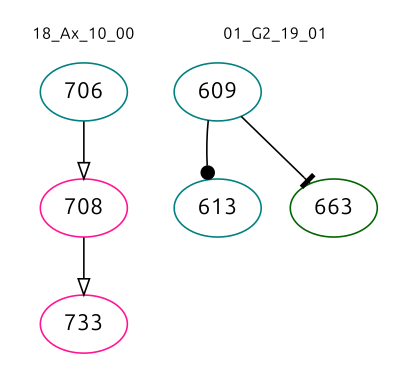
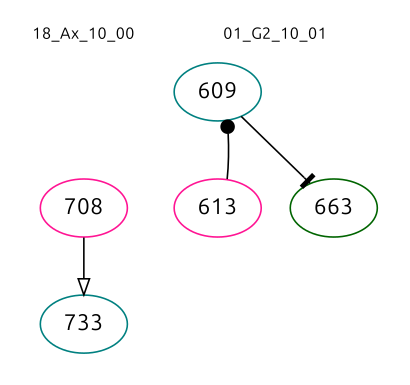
(276, 35) -> (276, 35)
(84, 92) -> none
(207, 143) -> (229, 156)
(218, 208) -> (218, 208)
(84, 324) -> (84, 324)
